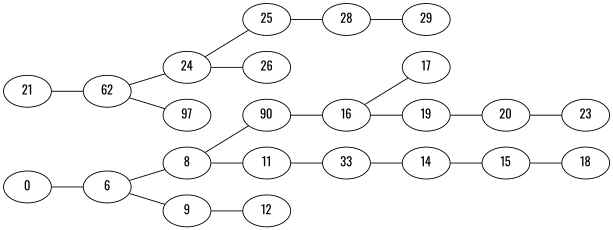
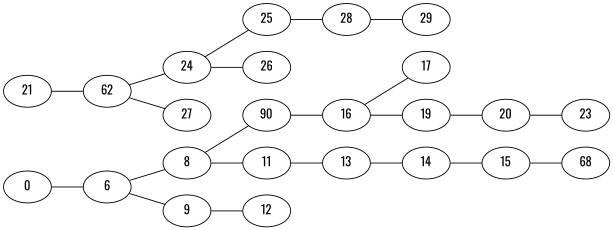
(187, 115) -> (187, 115)
(346, 163) -> (346, 163)
(586, 163) -> (586, 163)
